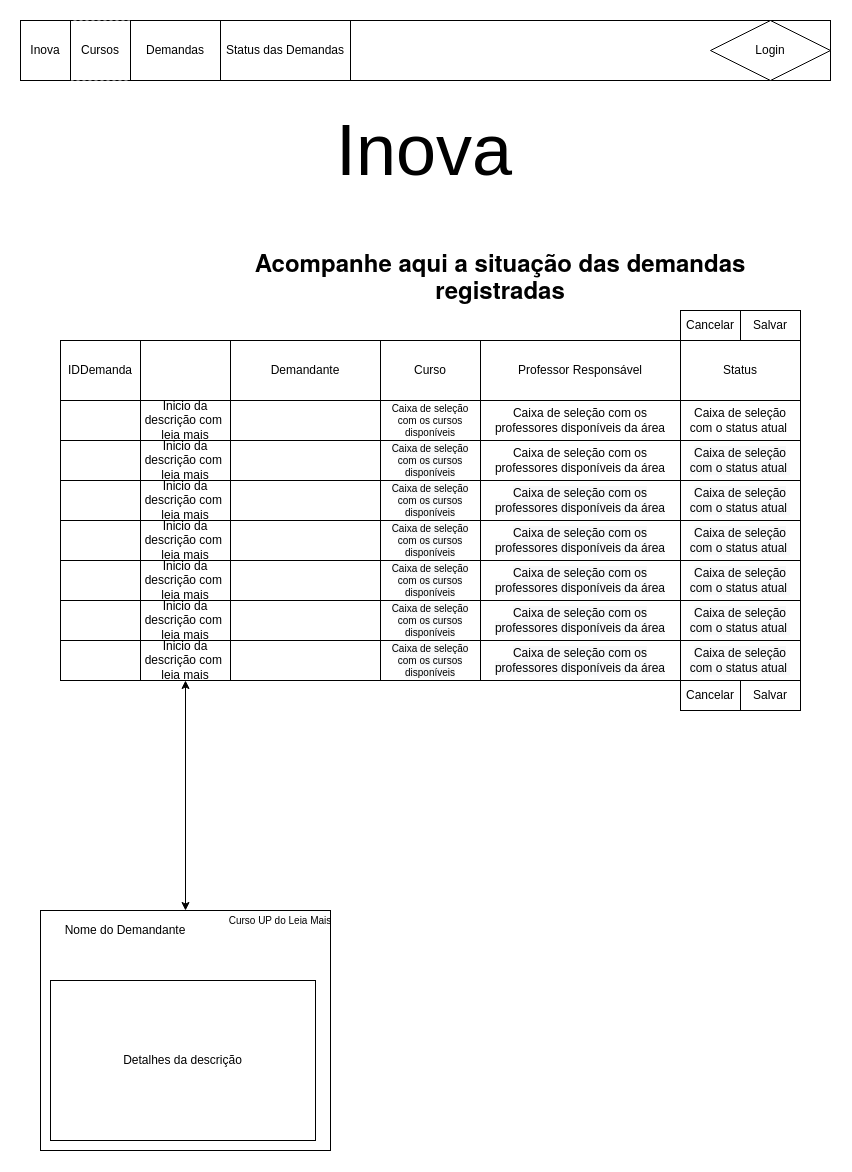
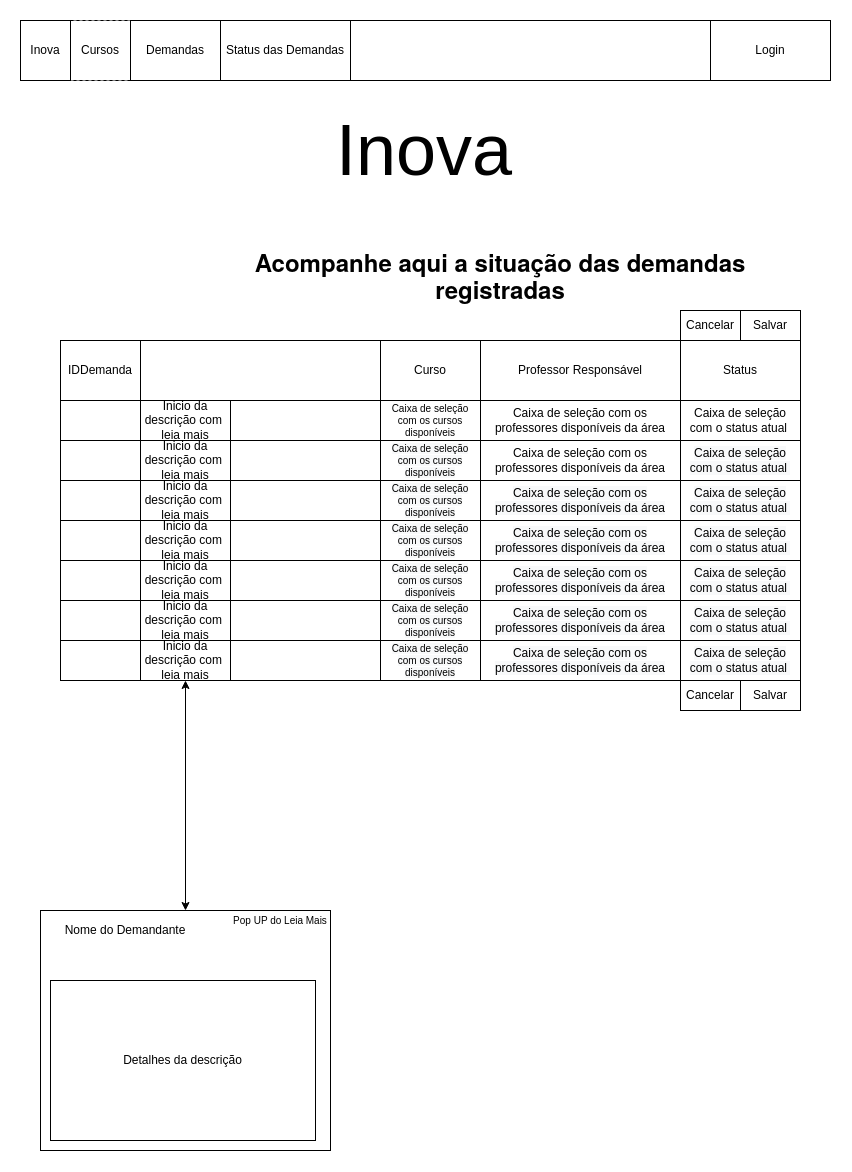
(771, 51) -> (771, 51)
(306, 371) -> none
(281, 921) -> (281, 921)
